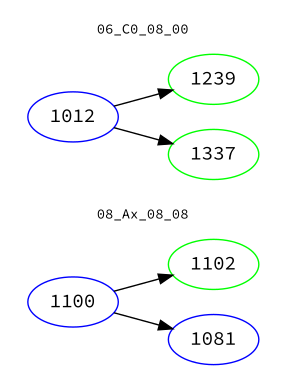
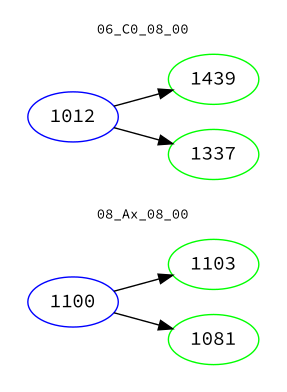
(214, 79) -> (214, 79)
(143, 215) -> (143, 215)
(214, 264) -> (214, 264)
(214, 340) -> (214, 340)
